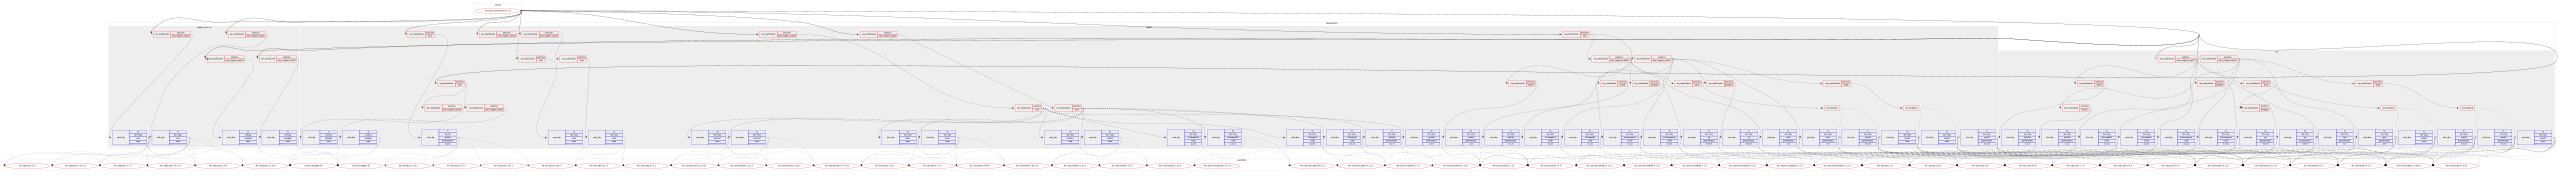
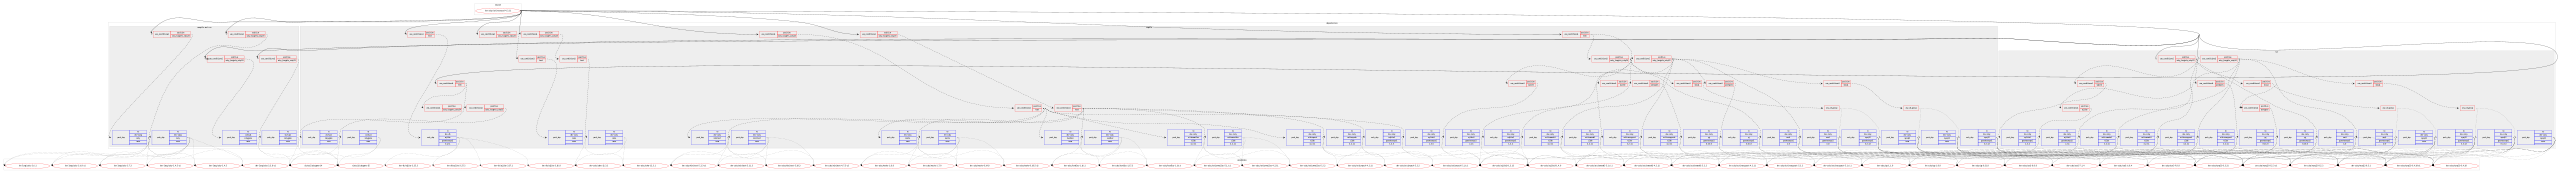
none -> (1265, 166)
